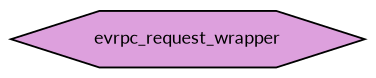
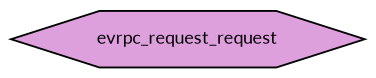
(188, 39) -> (188, 39)
